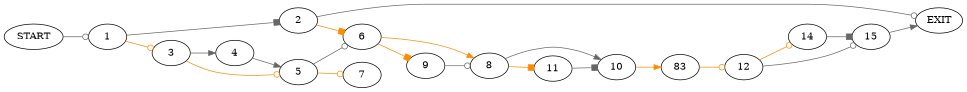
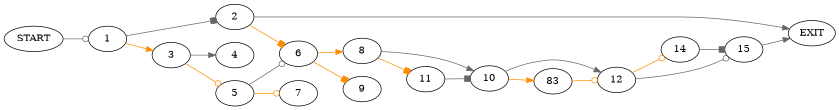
(614, 4) -> (519, 17)
(137, 44) -> (136, 46)
none -> (550, 60)
(263, 62) -> none
(455, 66) -> none
